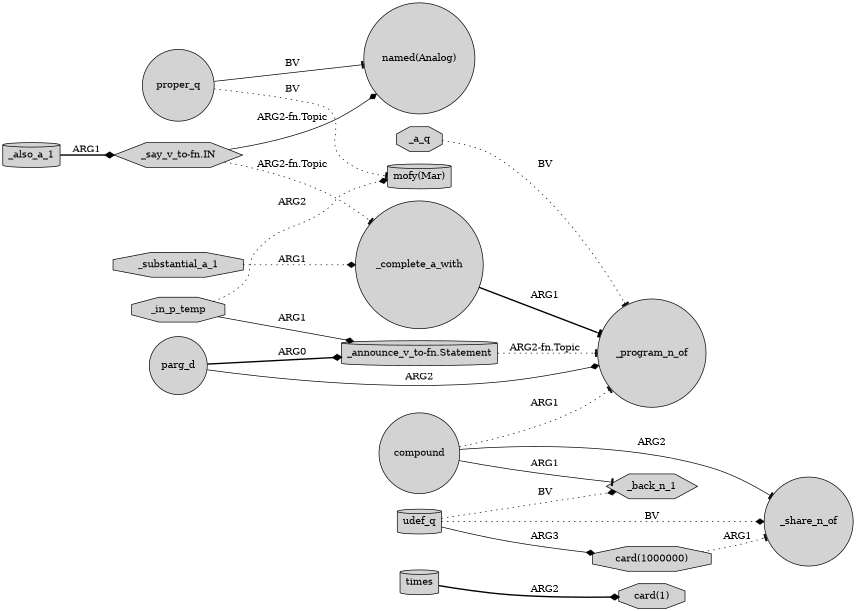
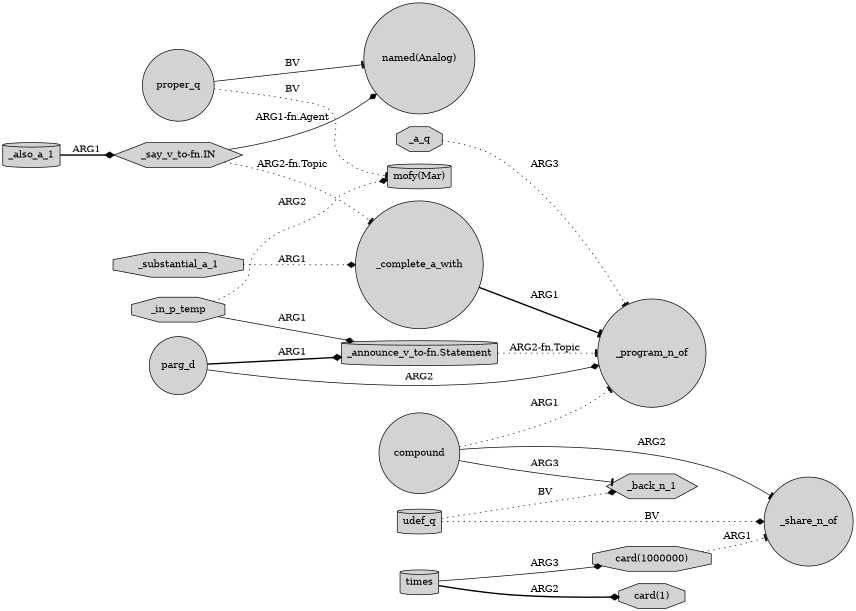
(292, 117) -> (292, 117)
(545, 164) -> (545, 164)
(292, 352) -> (292, 352)
(545, 464) -> (545, 464)
(513, 542) -> (516, 575)
